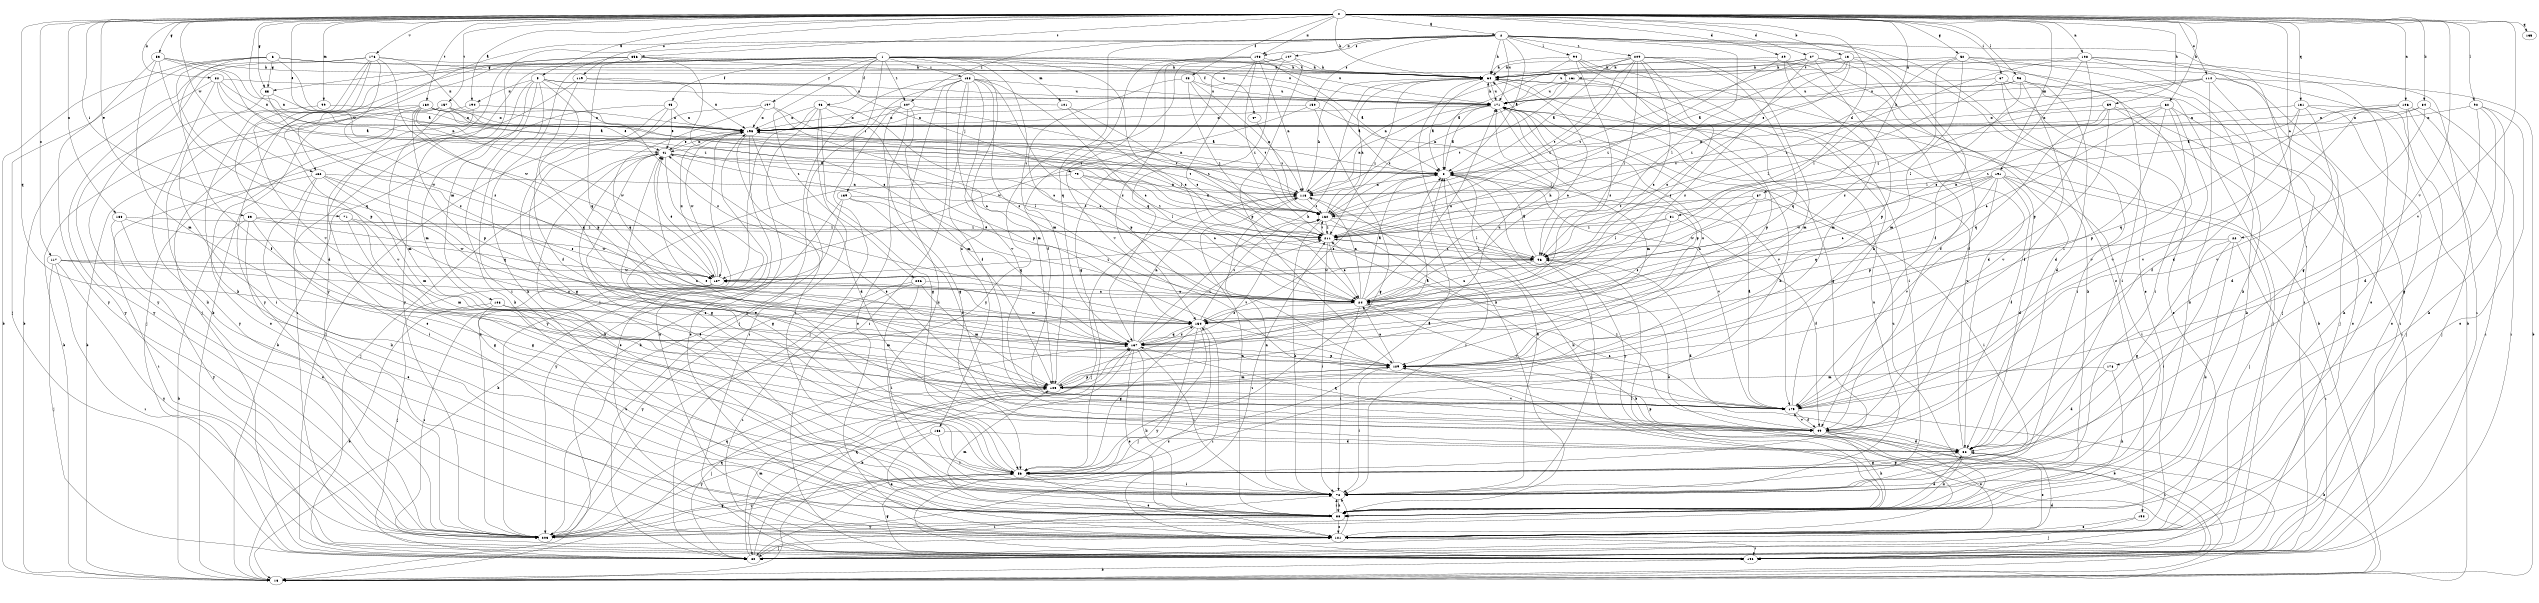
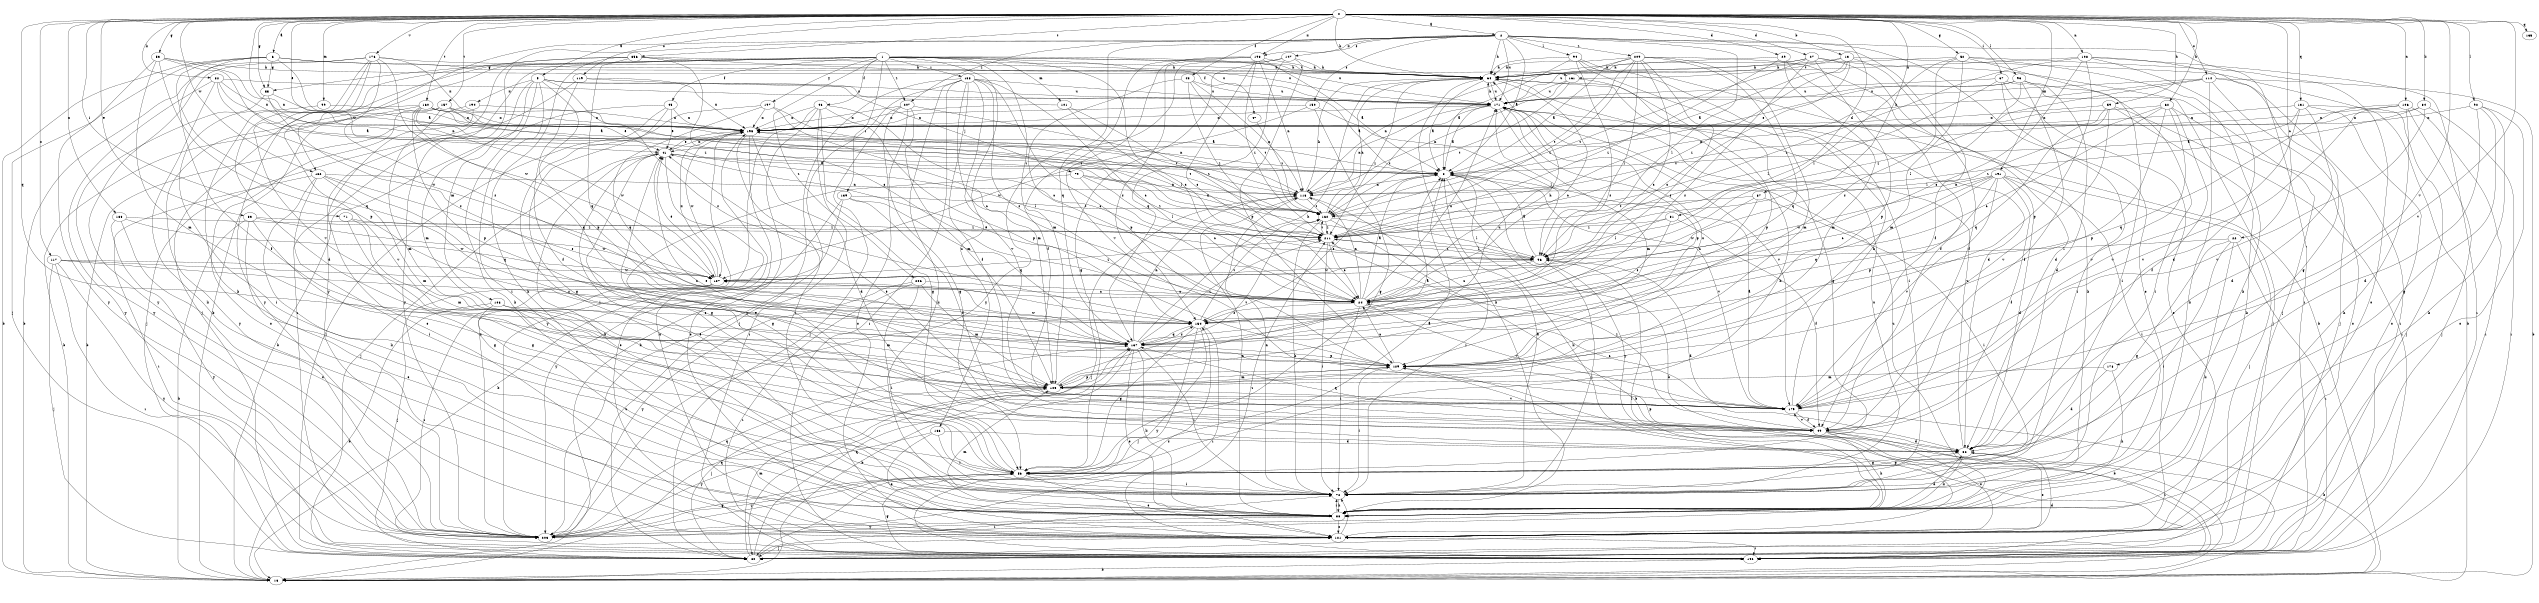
(815, 21) -> (795, 16)
(2142, 516) -> none
